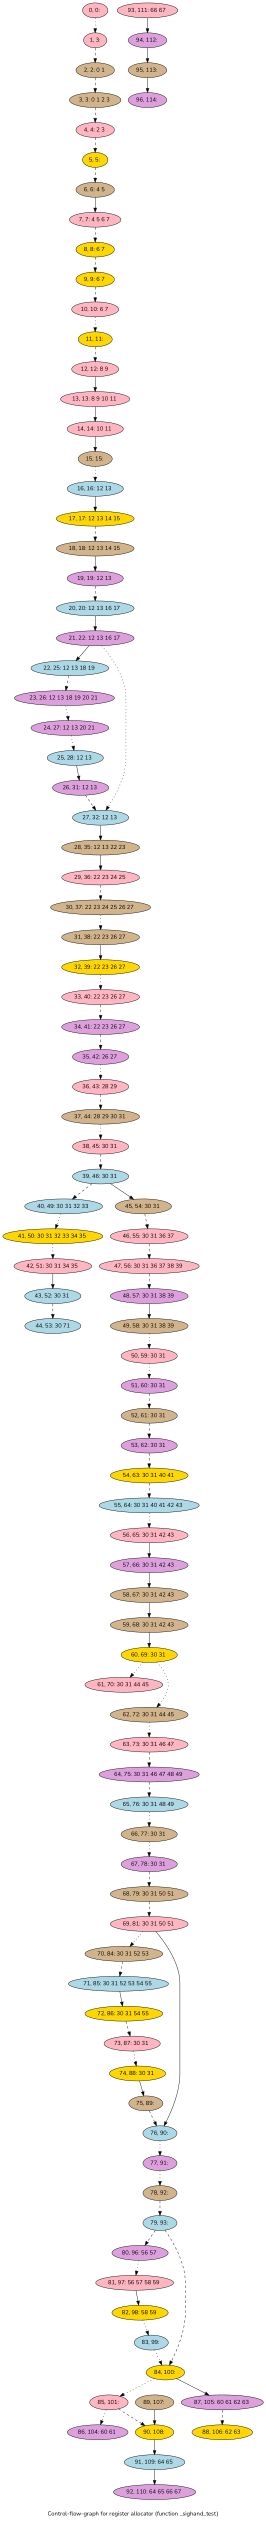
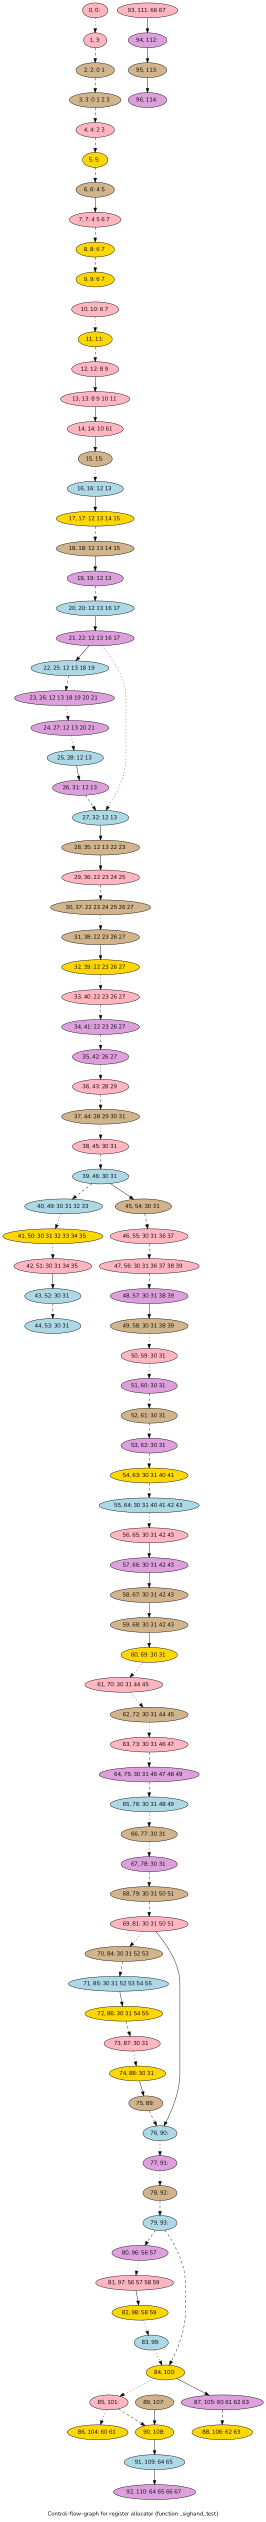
(95, 292) -> none
(95, 429) -> (95, 429)
(53, 1326) -> (53, 1326)
(168, 1683) -> (135, 1698)
(98, 2432) -> (98, 2432)
